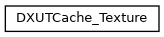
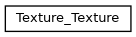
(82, 19) -> (68, 19)
